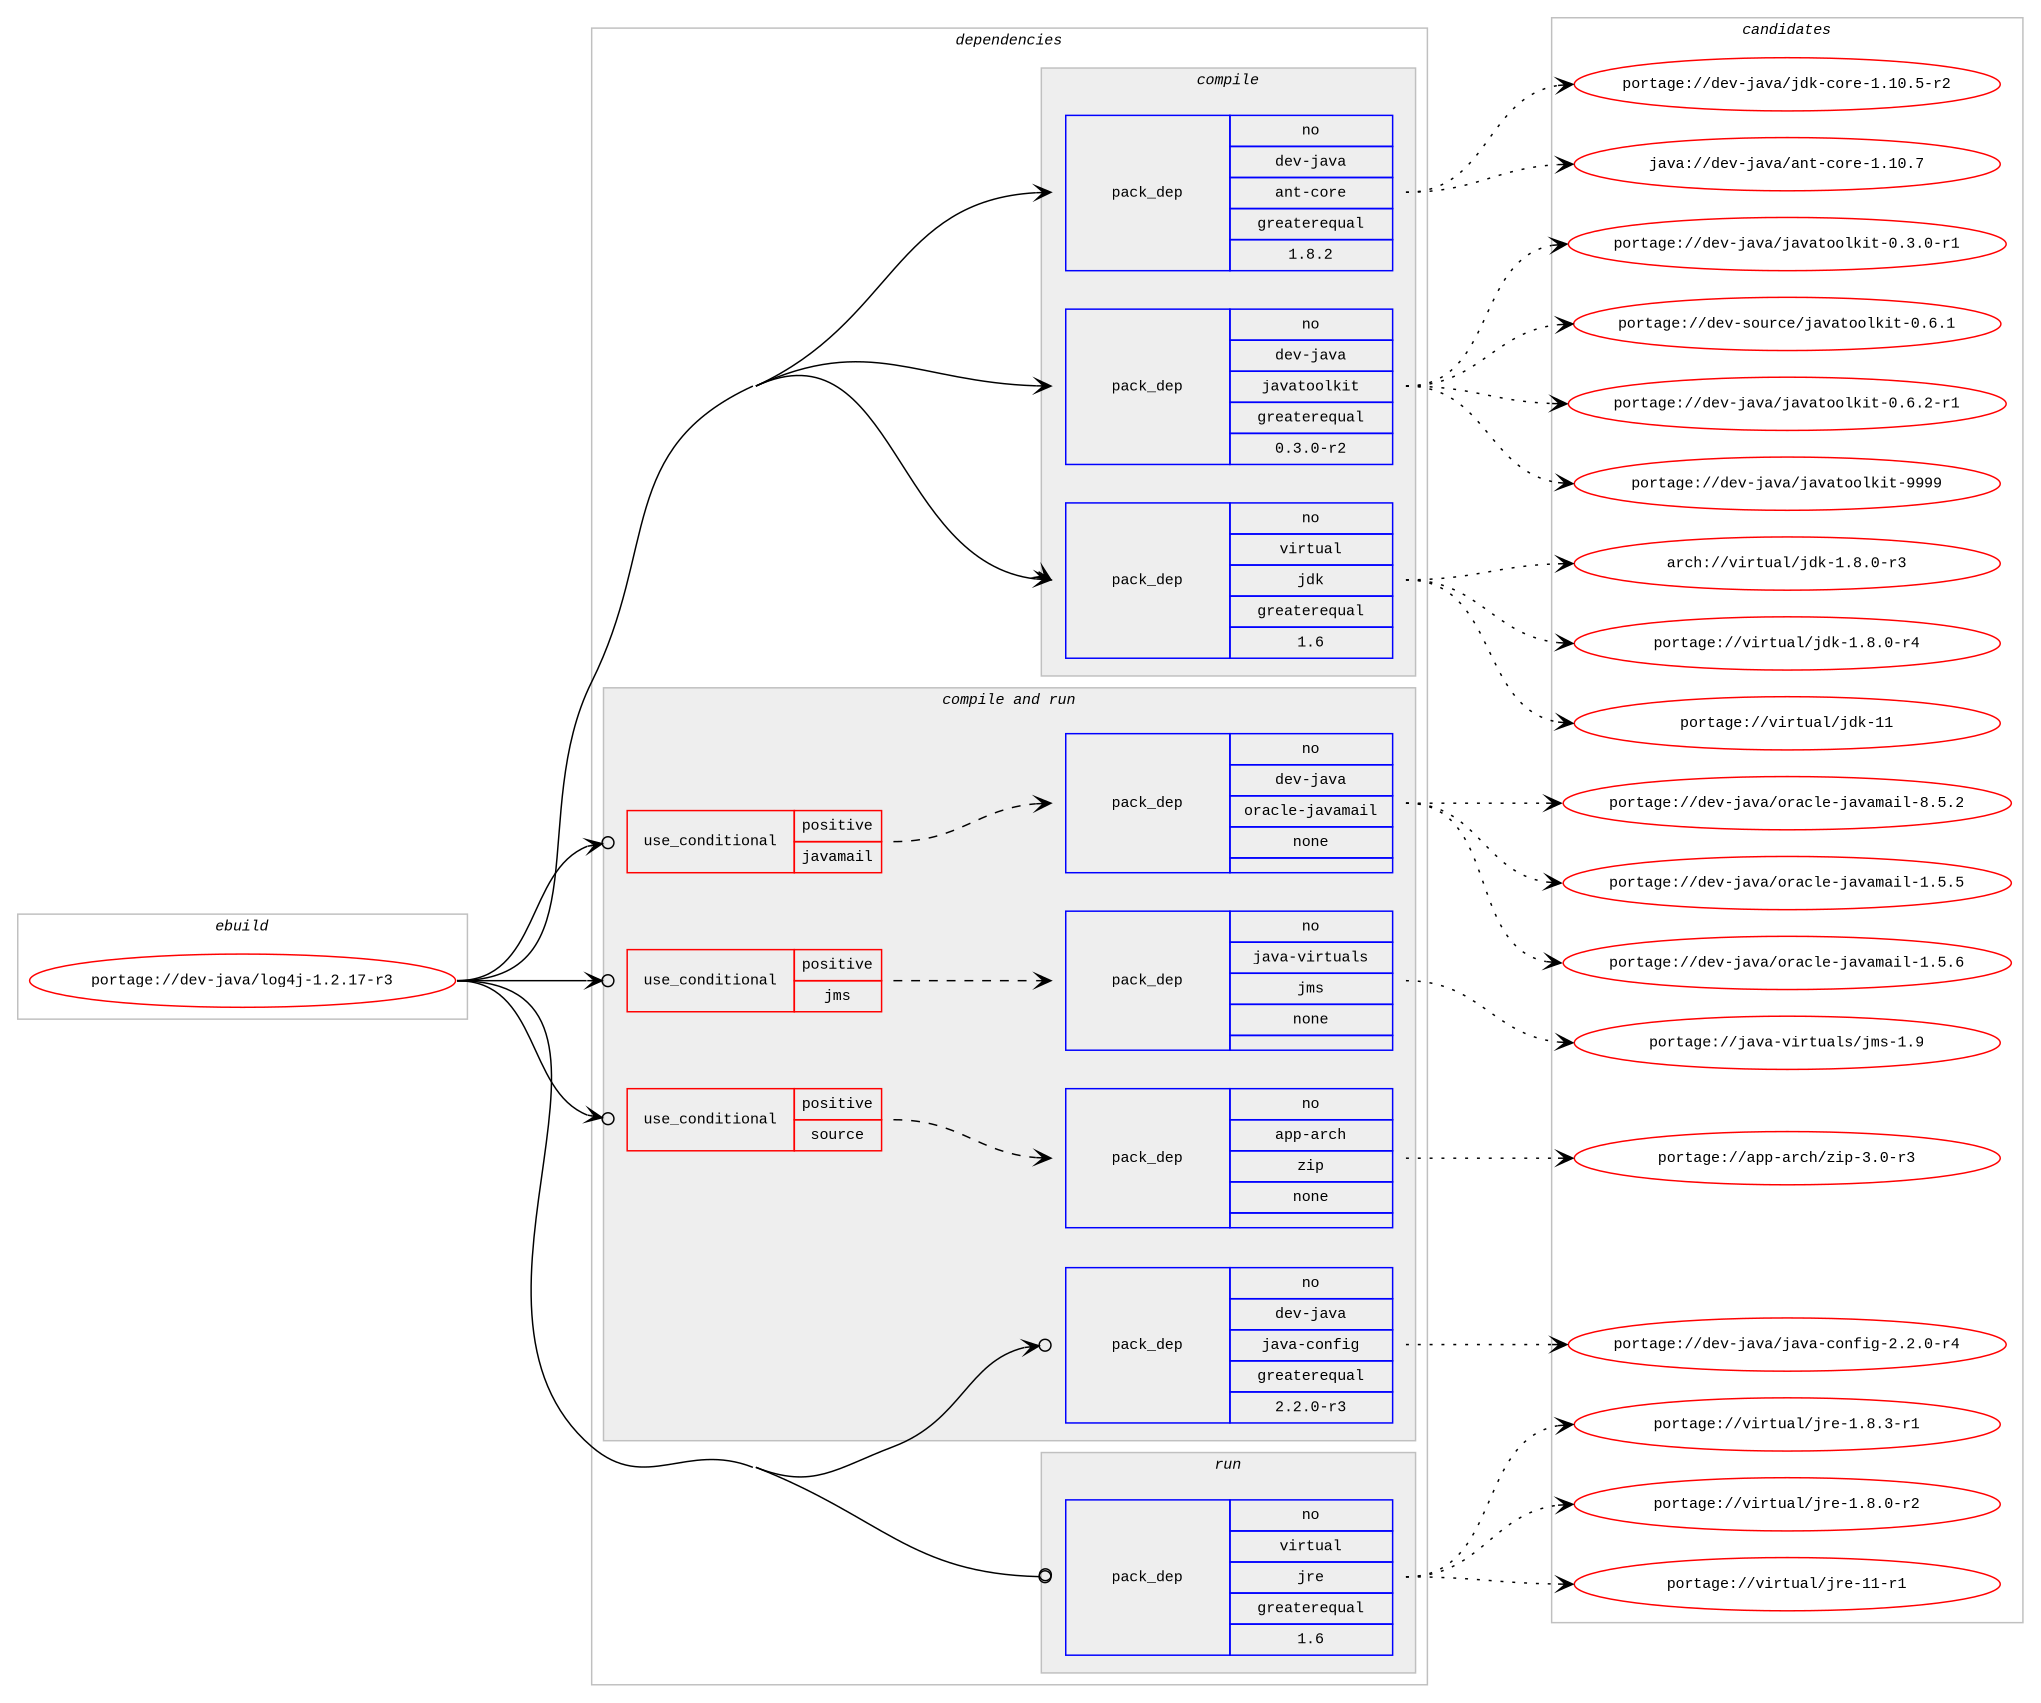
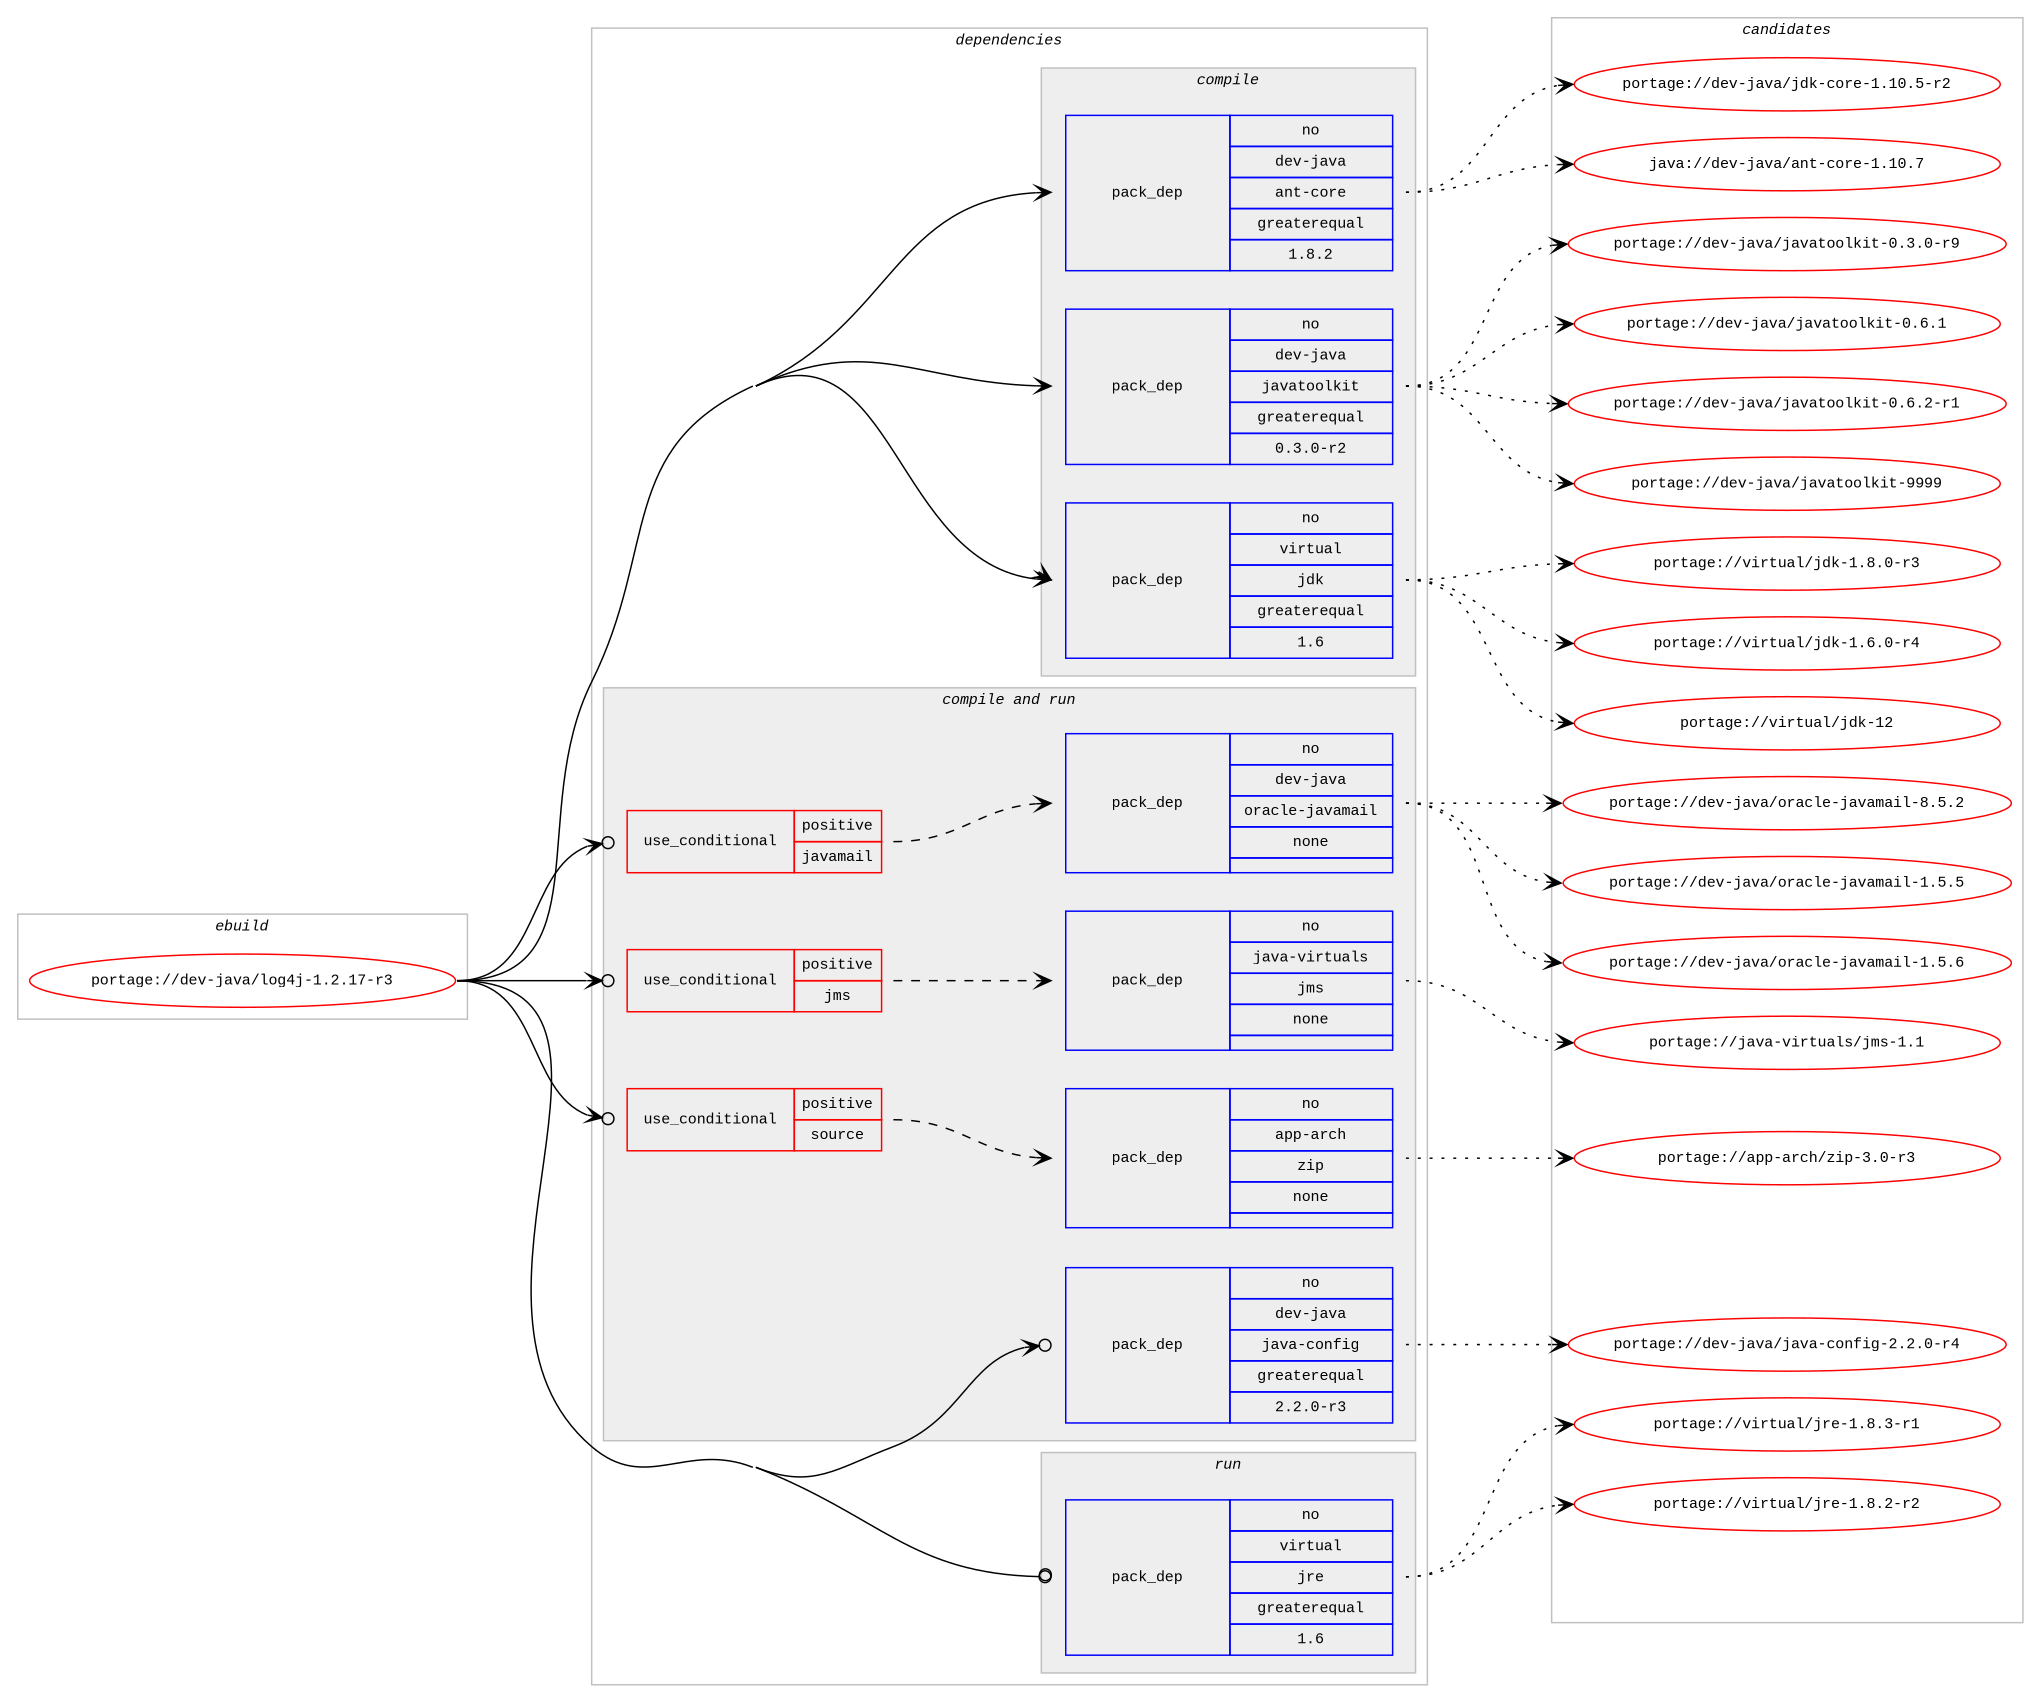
(1787, 244) -> (1787, 244)
(1787, 324) -> (1787, 324)
(1787, 564) -> (1787, 564)
(1787, 643) -> (1787, 643)
(1787, 723) -> (1787, 723)
(1787, 1043) -> (1787, 1043)
(1787, 1504) -> (1787, 1504)
(1787, 1584) -> none
